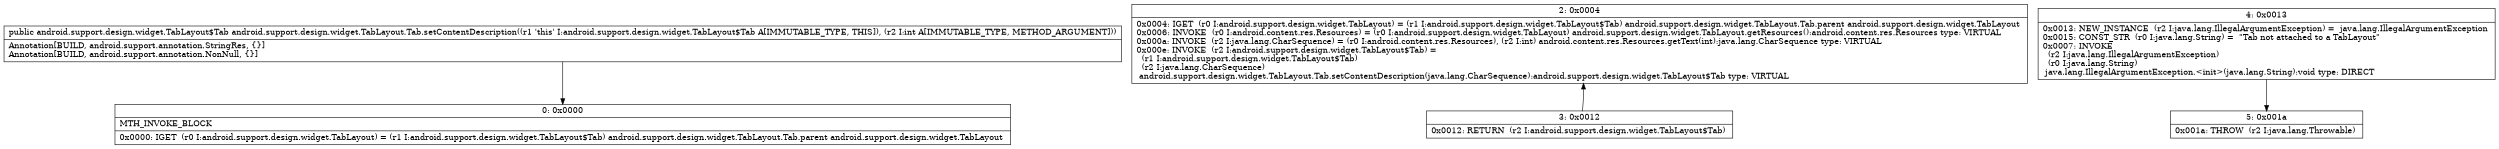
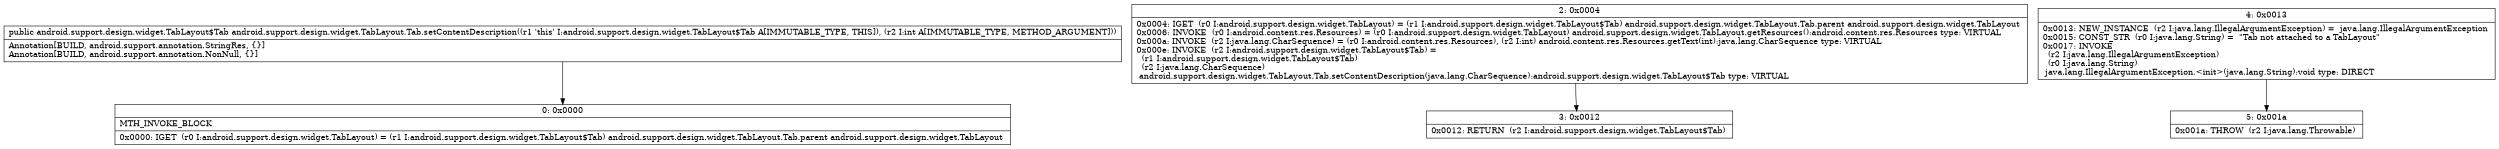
(2081, 46) -> (2081, 46)
(1583, 100) -> (1576, 94)
